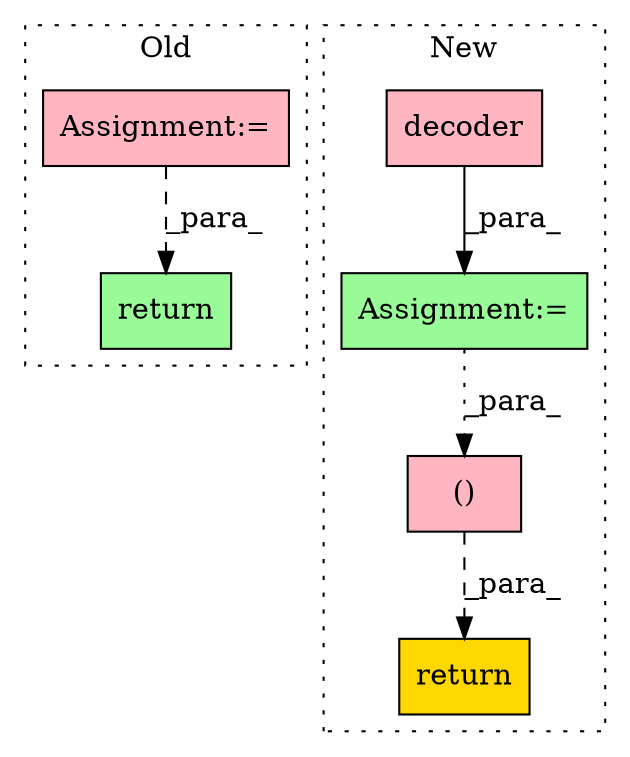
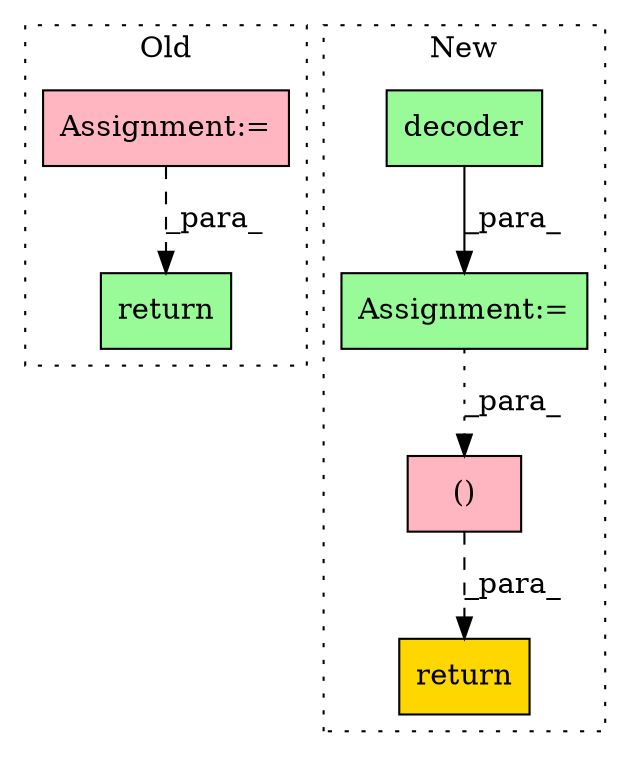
(464, 128) -> (464, 128)
